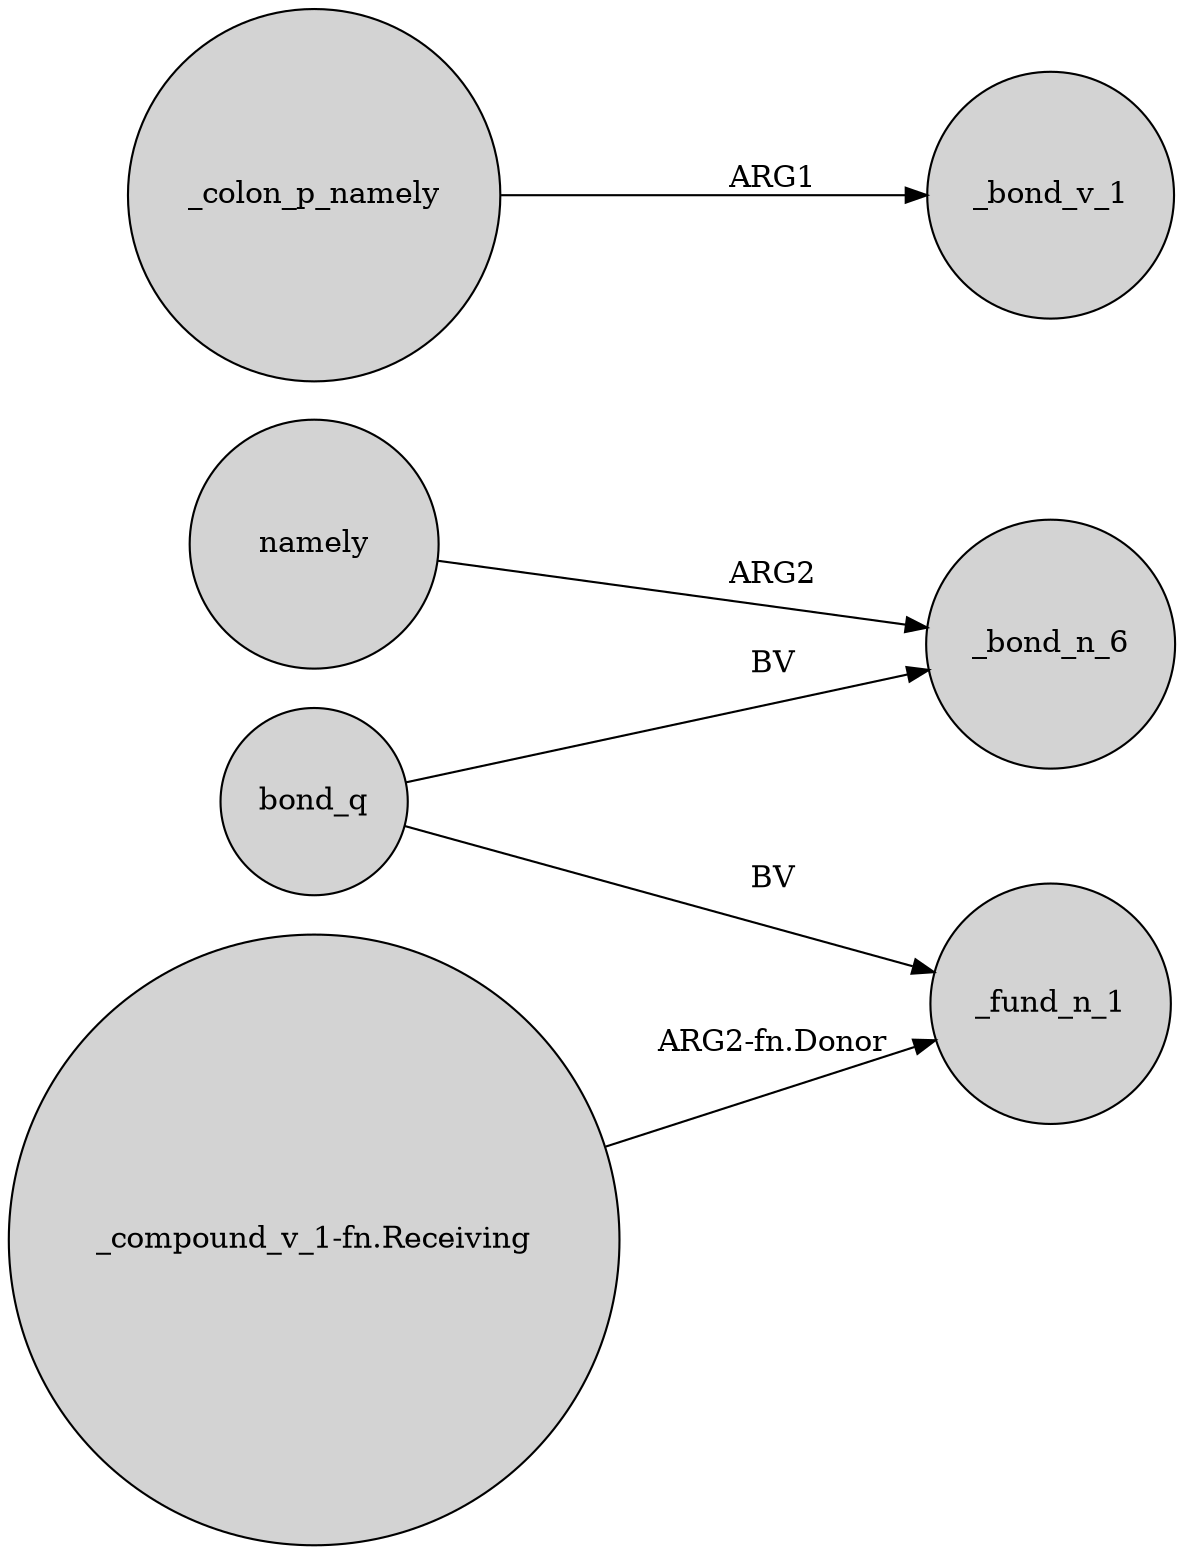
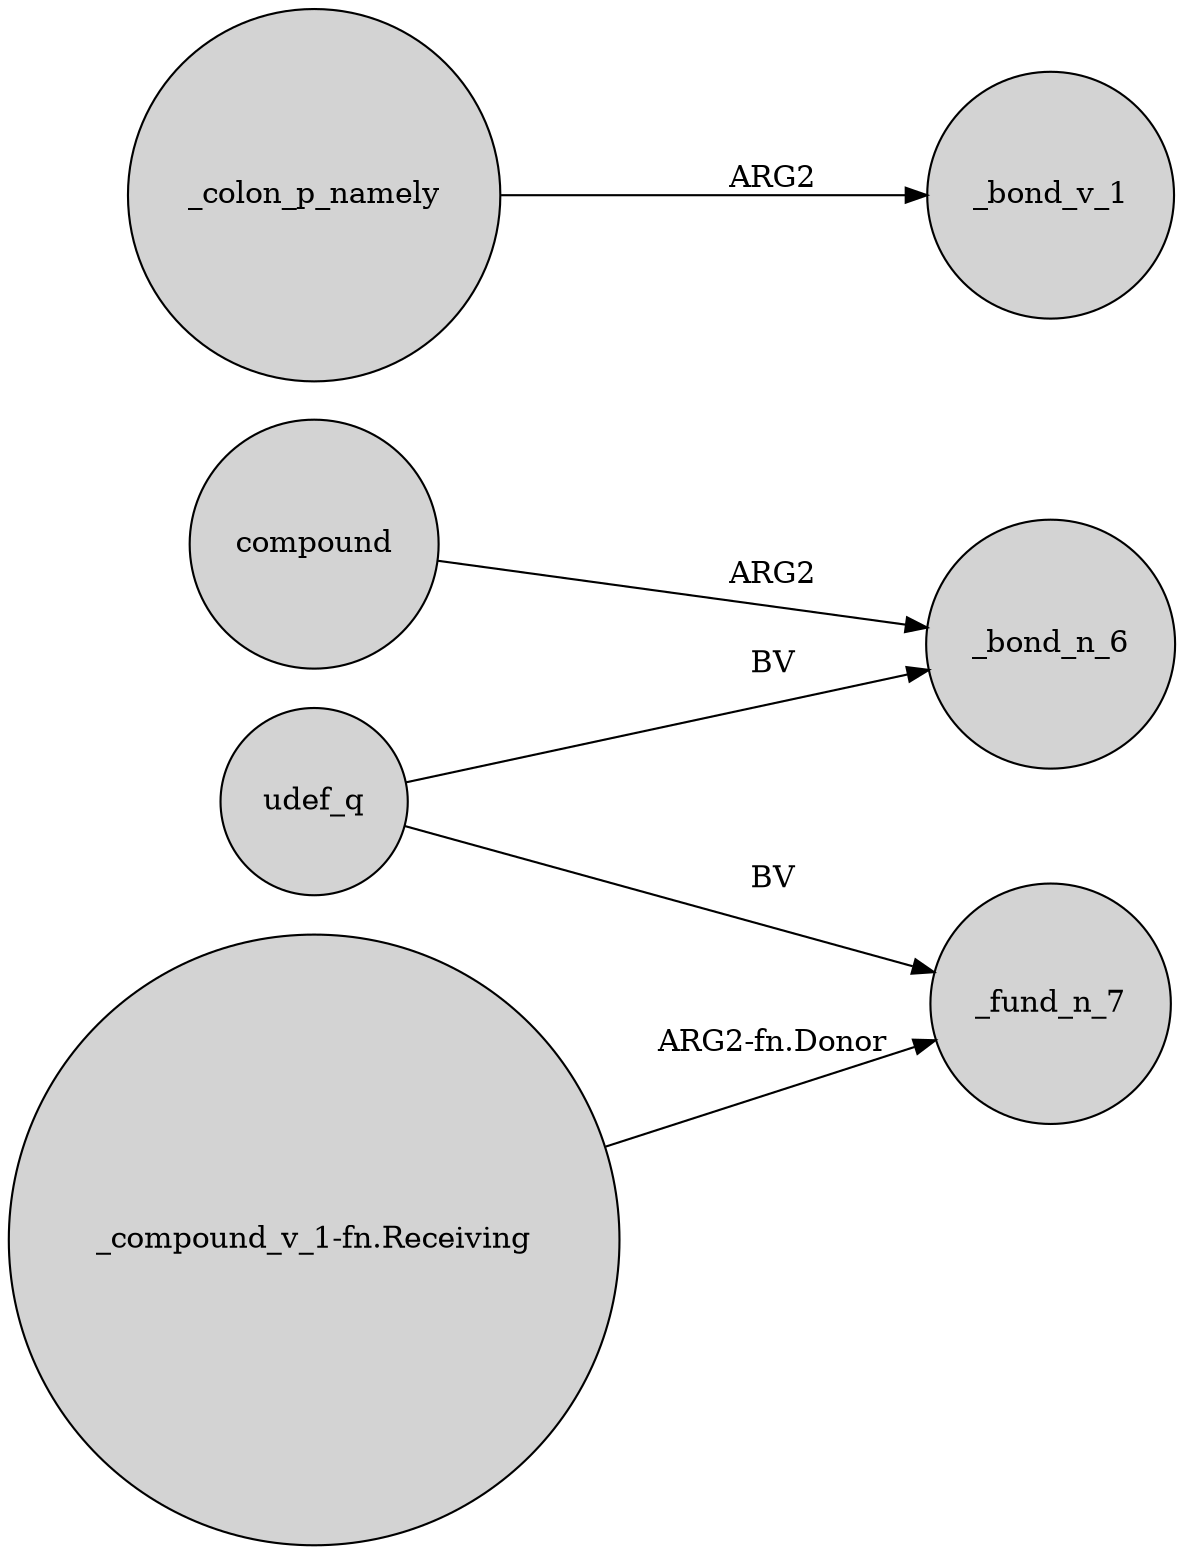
(773, 179) -> (773, 179)
(314, 544) -> (314, 544)
(314, 802) -> (314, 802)
(1051, 1004) -> (1051, 1004)
